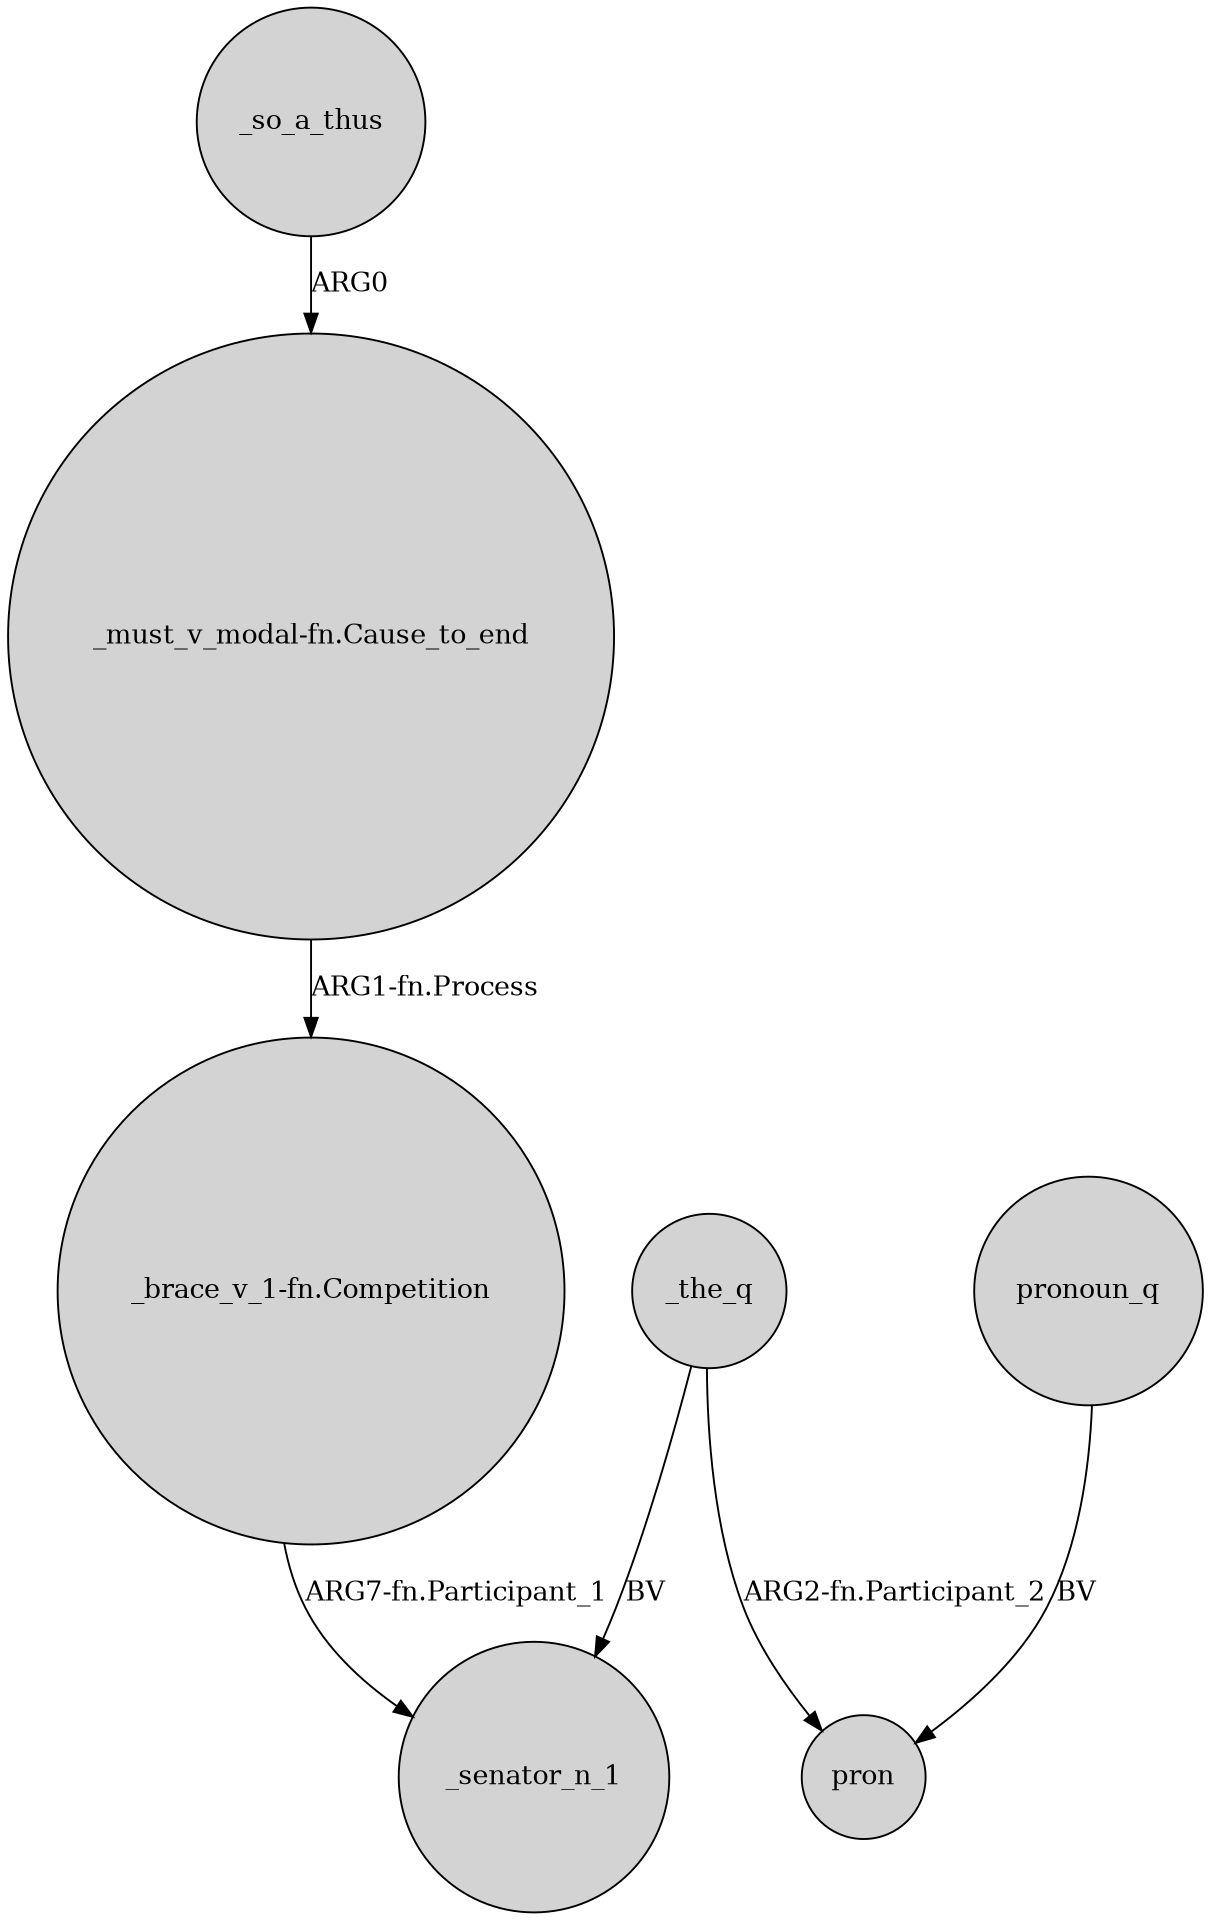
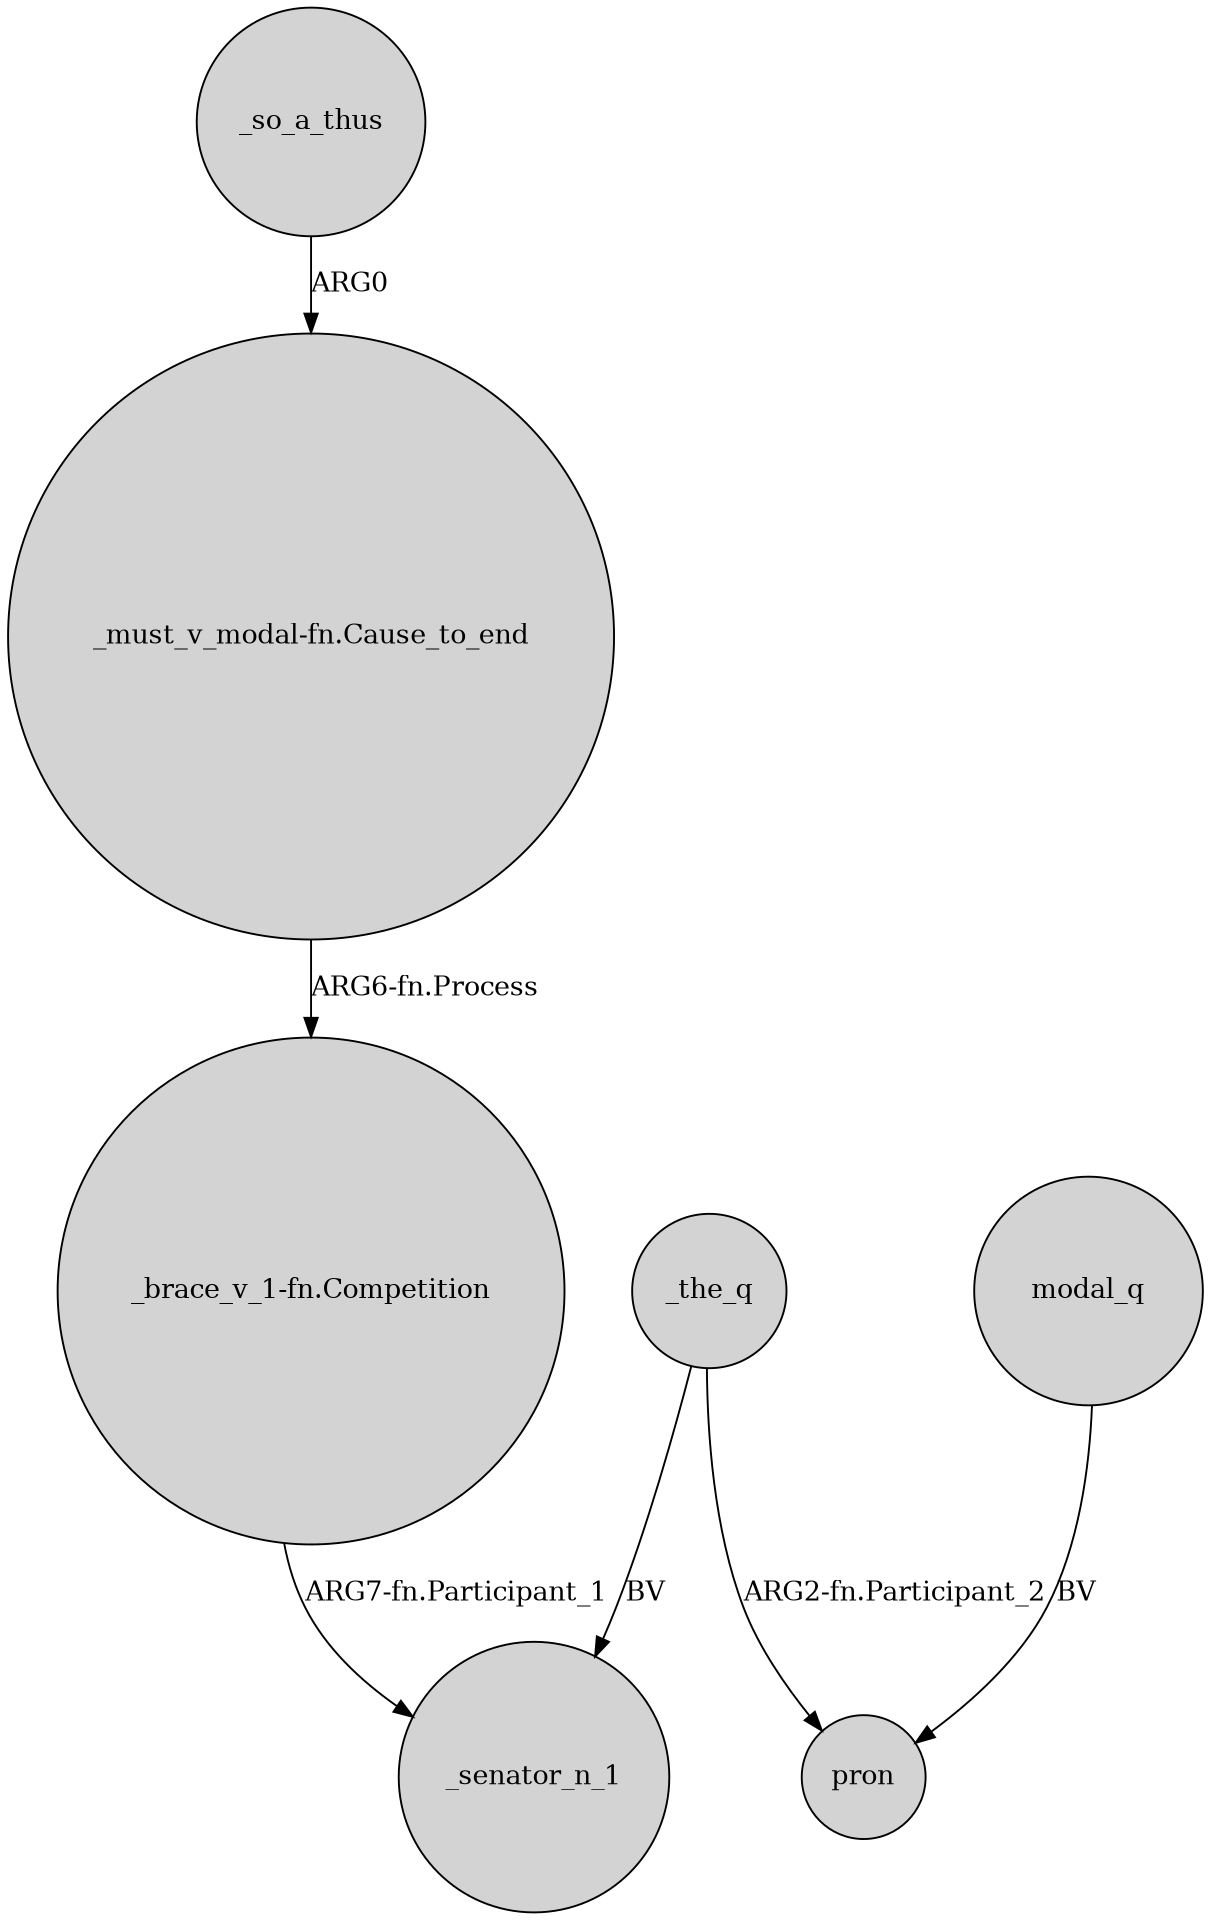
(425, 989) -> (425, 989)
(1089, 1291) -> (1089, 1291)
